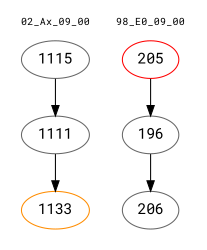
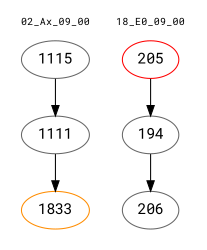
(151, 22) -> (151, 22)
(151, 135) -> (151, 135)
(55, 210) -> (55, 210)
